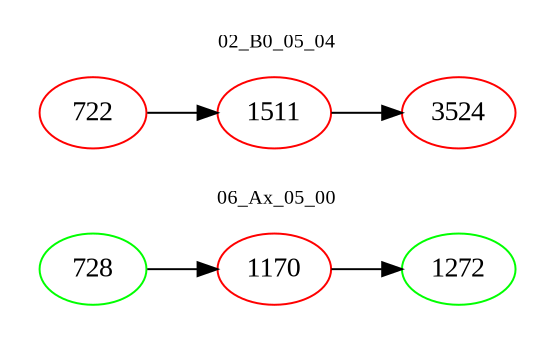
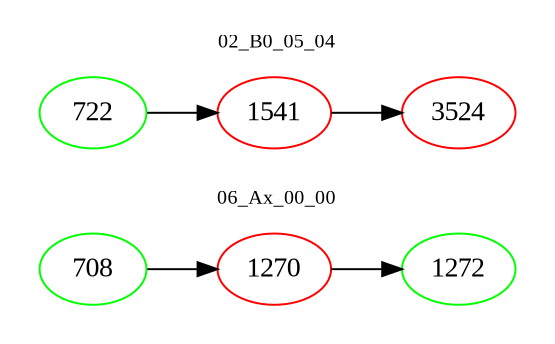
(93, 113) -> (93, 113)
(274, 113) -> (274, 113)
(277, 199) -> (277, 199)
(93, 269) -> (93, 269)
(274, 269) -> (274, 269)
